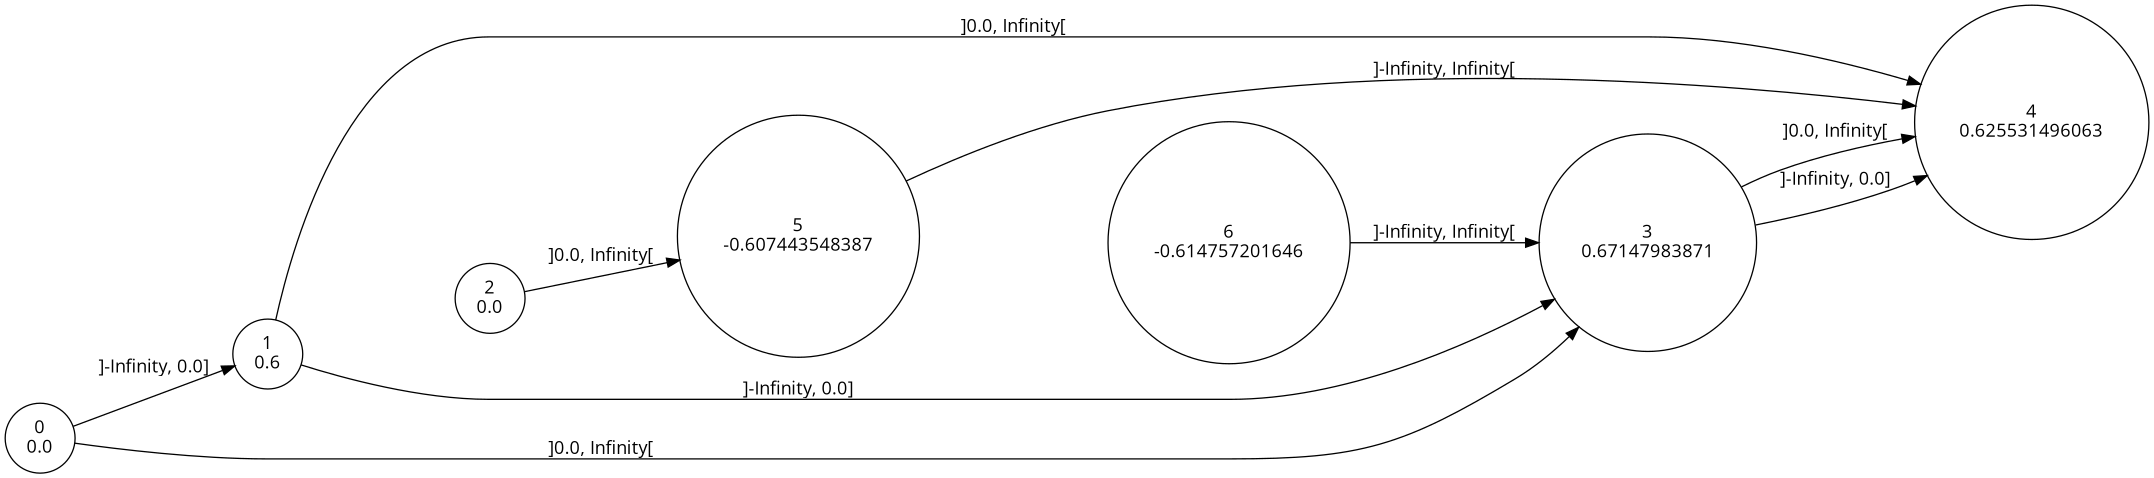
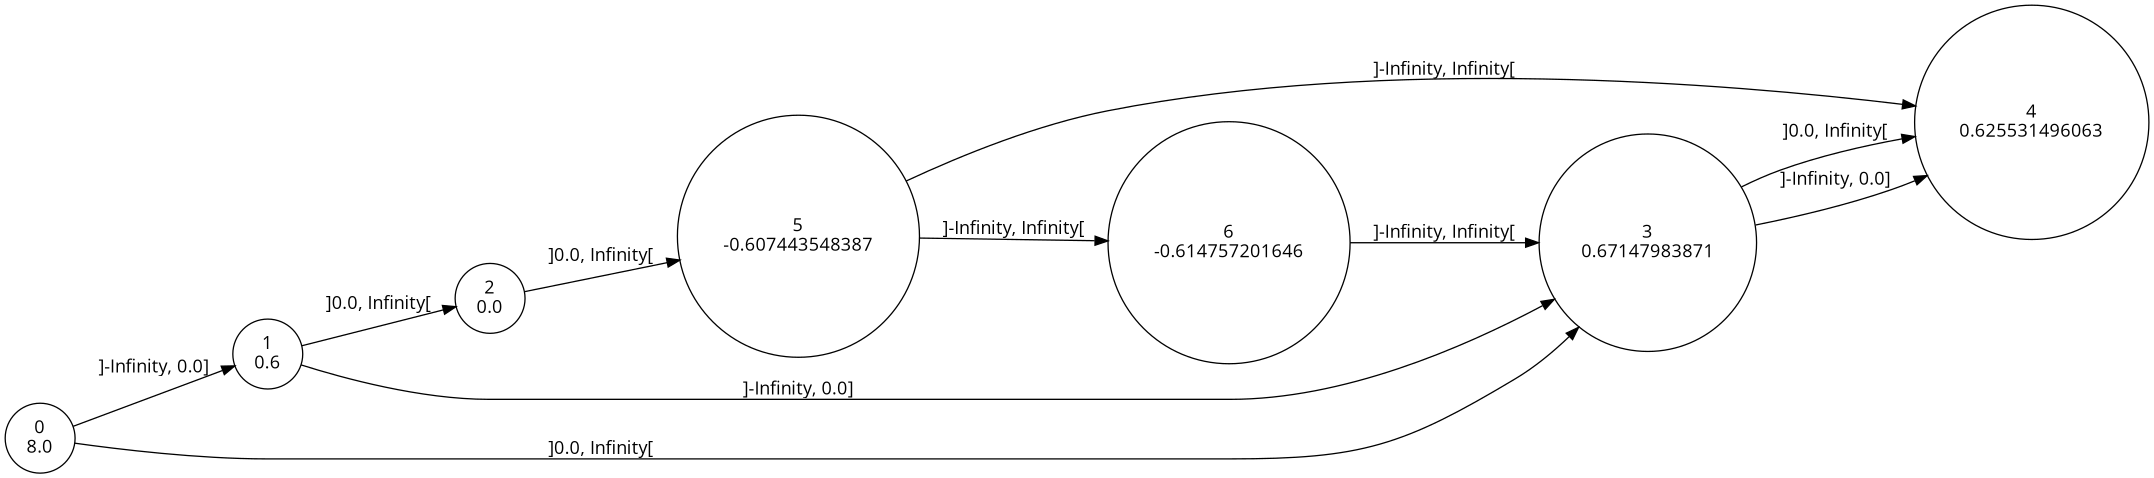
(1011, 37) -> (373, 328)
none -> (1007, 239)
(40, 438) -> (40, 438)
